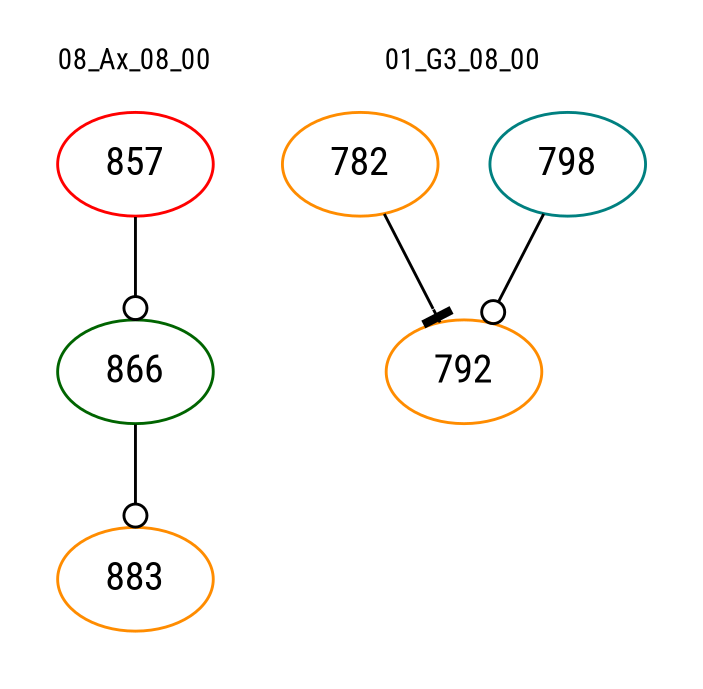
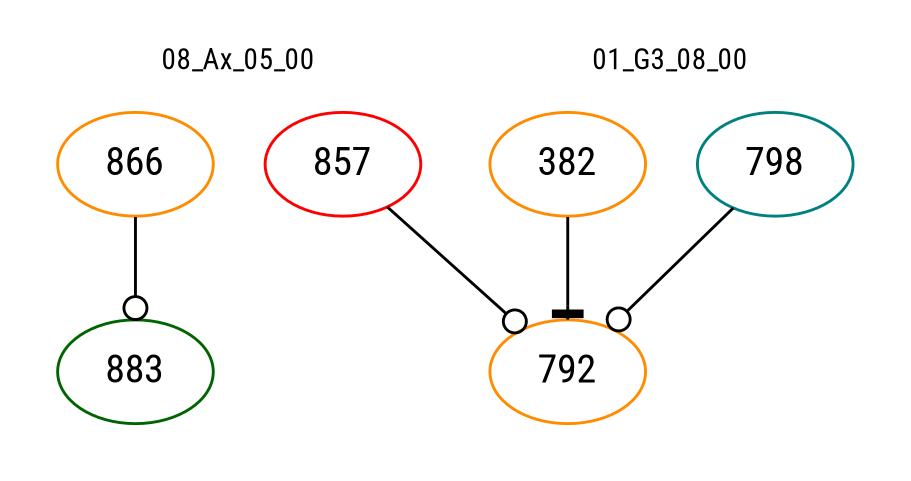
(135, 62) -> (239, 62)
(360, 164) -> (568, 164)
(135, 257) -> (426, 242)
(135, 372) -> (135, 164)
(135, 579) -> (135, 372)
